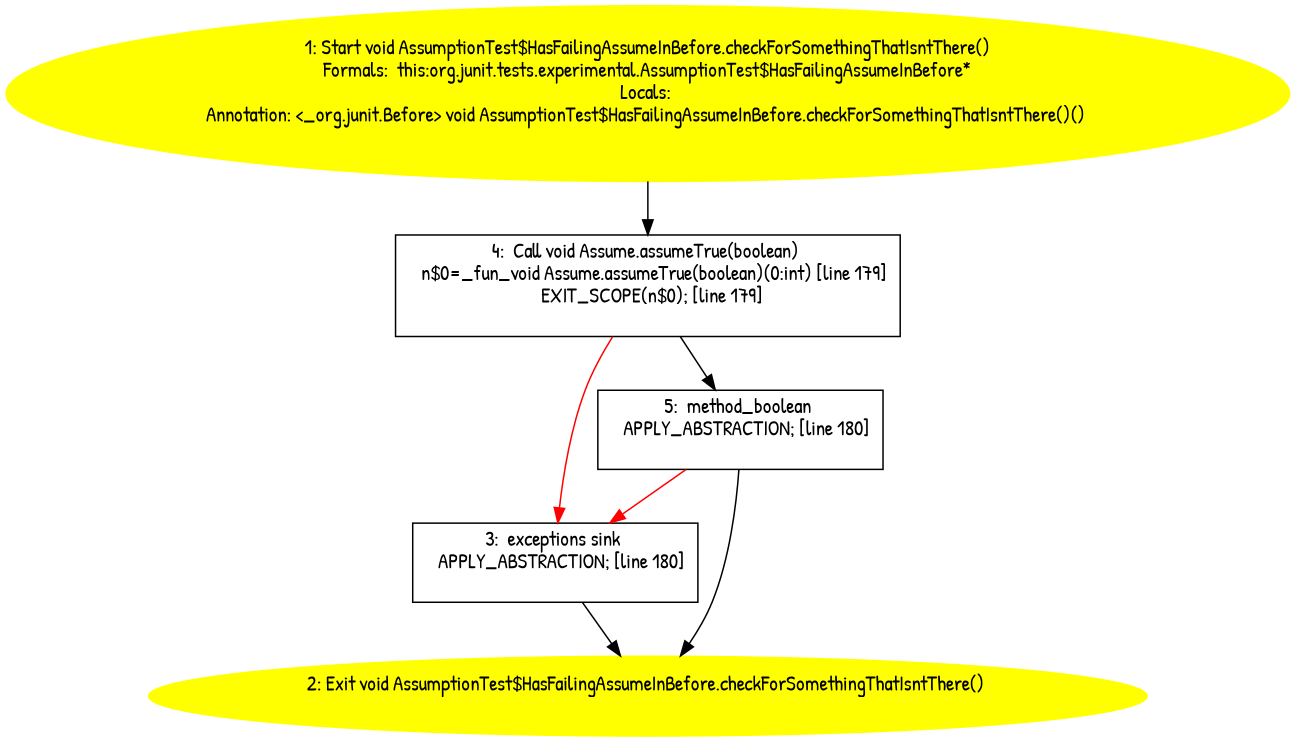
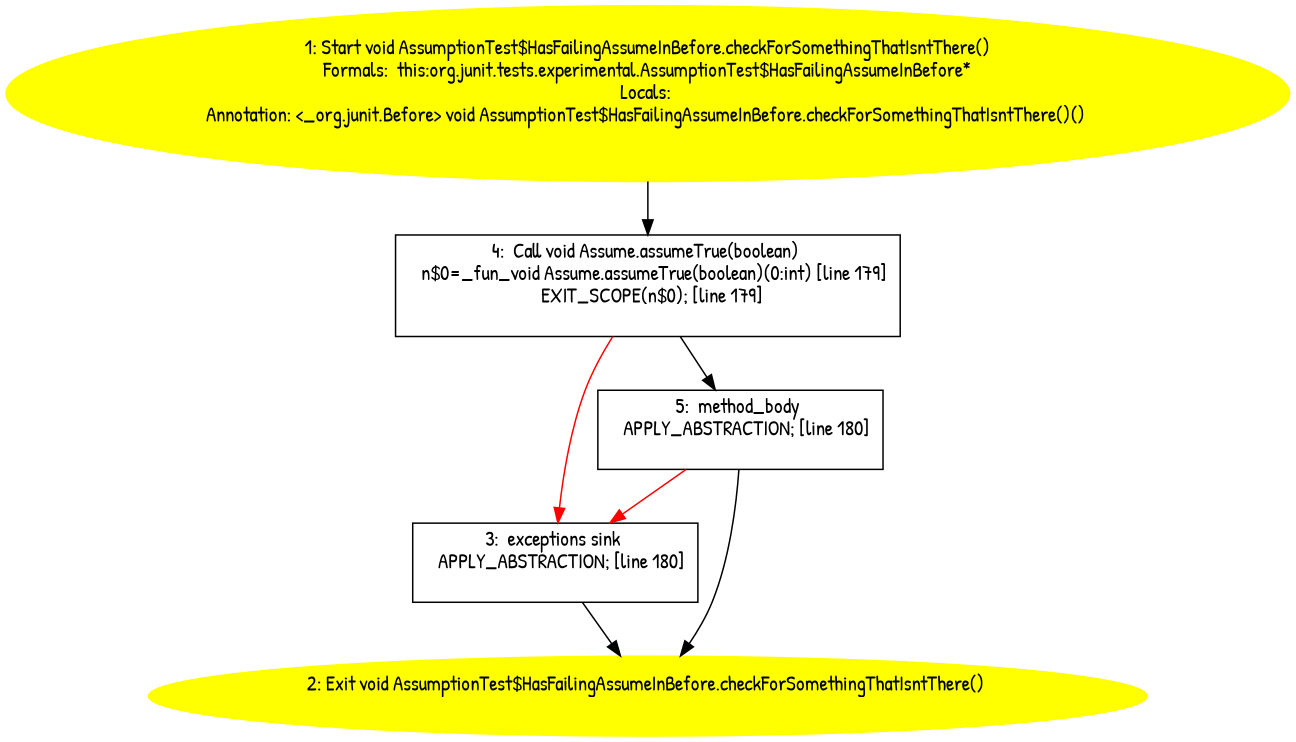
(740, 430) -> (740, 430)
